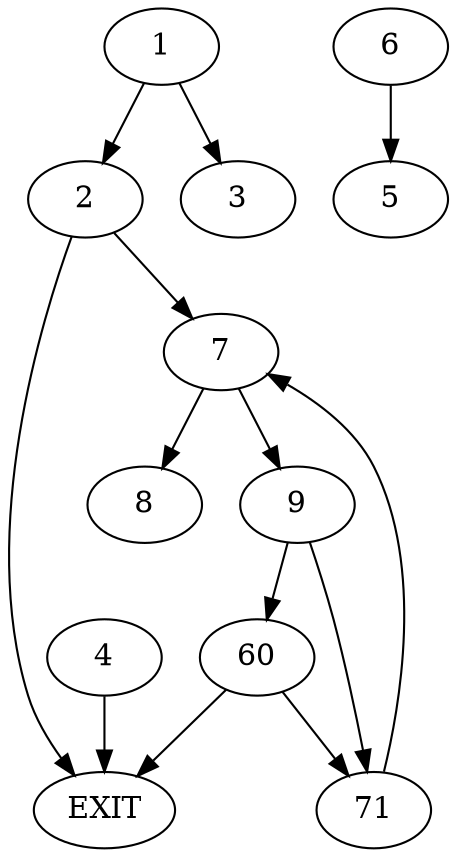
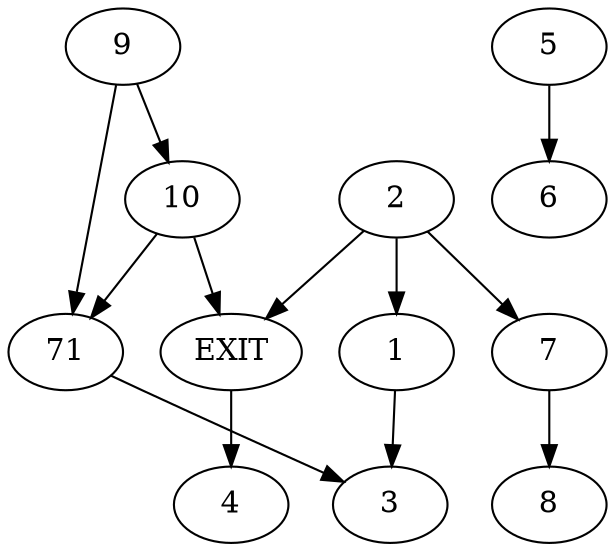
(391, 113) -> (549, 113)
(128, 114) -> (397, 265)
(254, 419) -> none
(400, 558) -> (217, 425)
(257, 657) -> (182, 199)
(104, 723) -> (231, 417)
